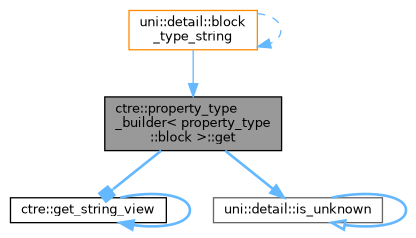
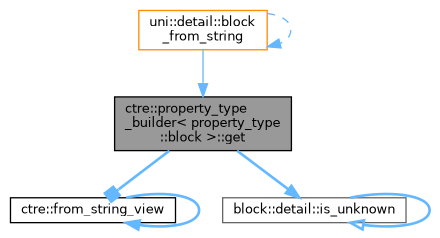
(193, 30) -> (203, 30)
(88, 210) -> (93, 210)
(298, 210) -> (314, 210)
